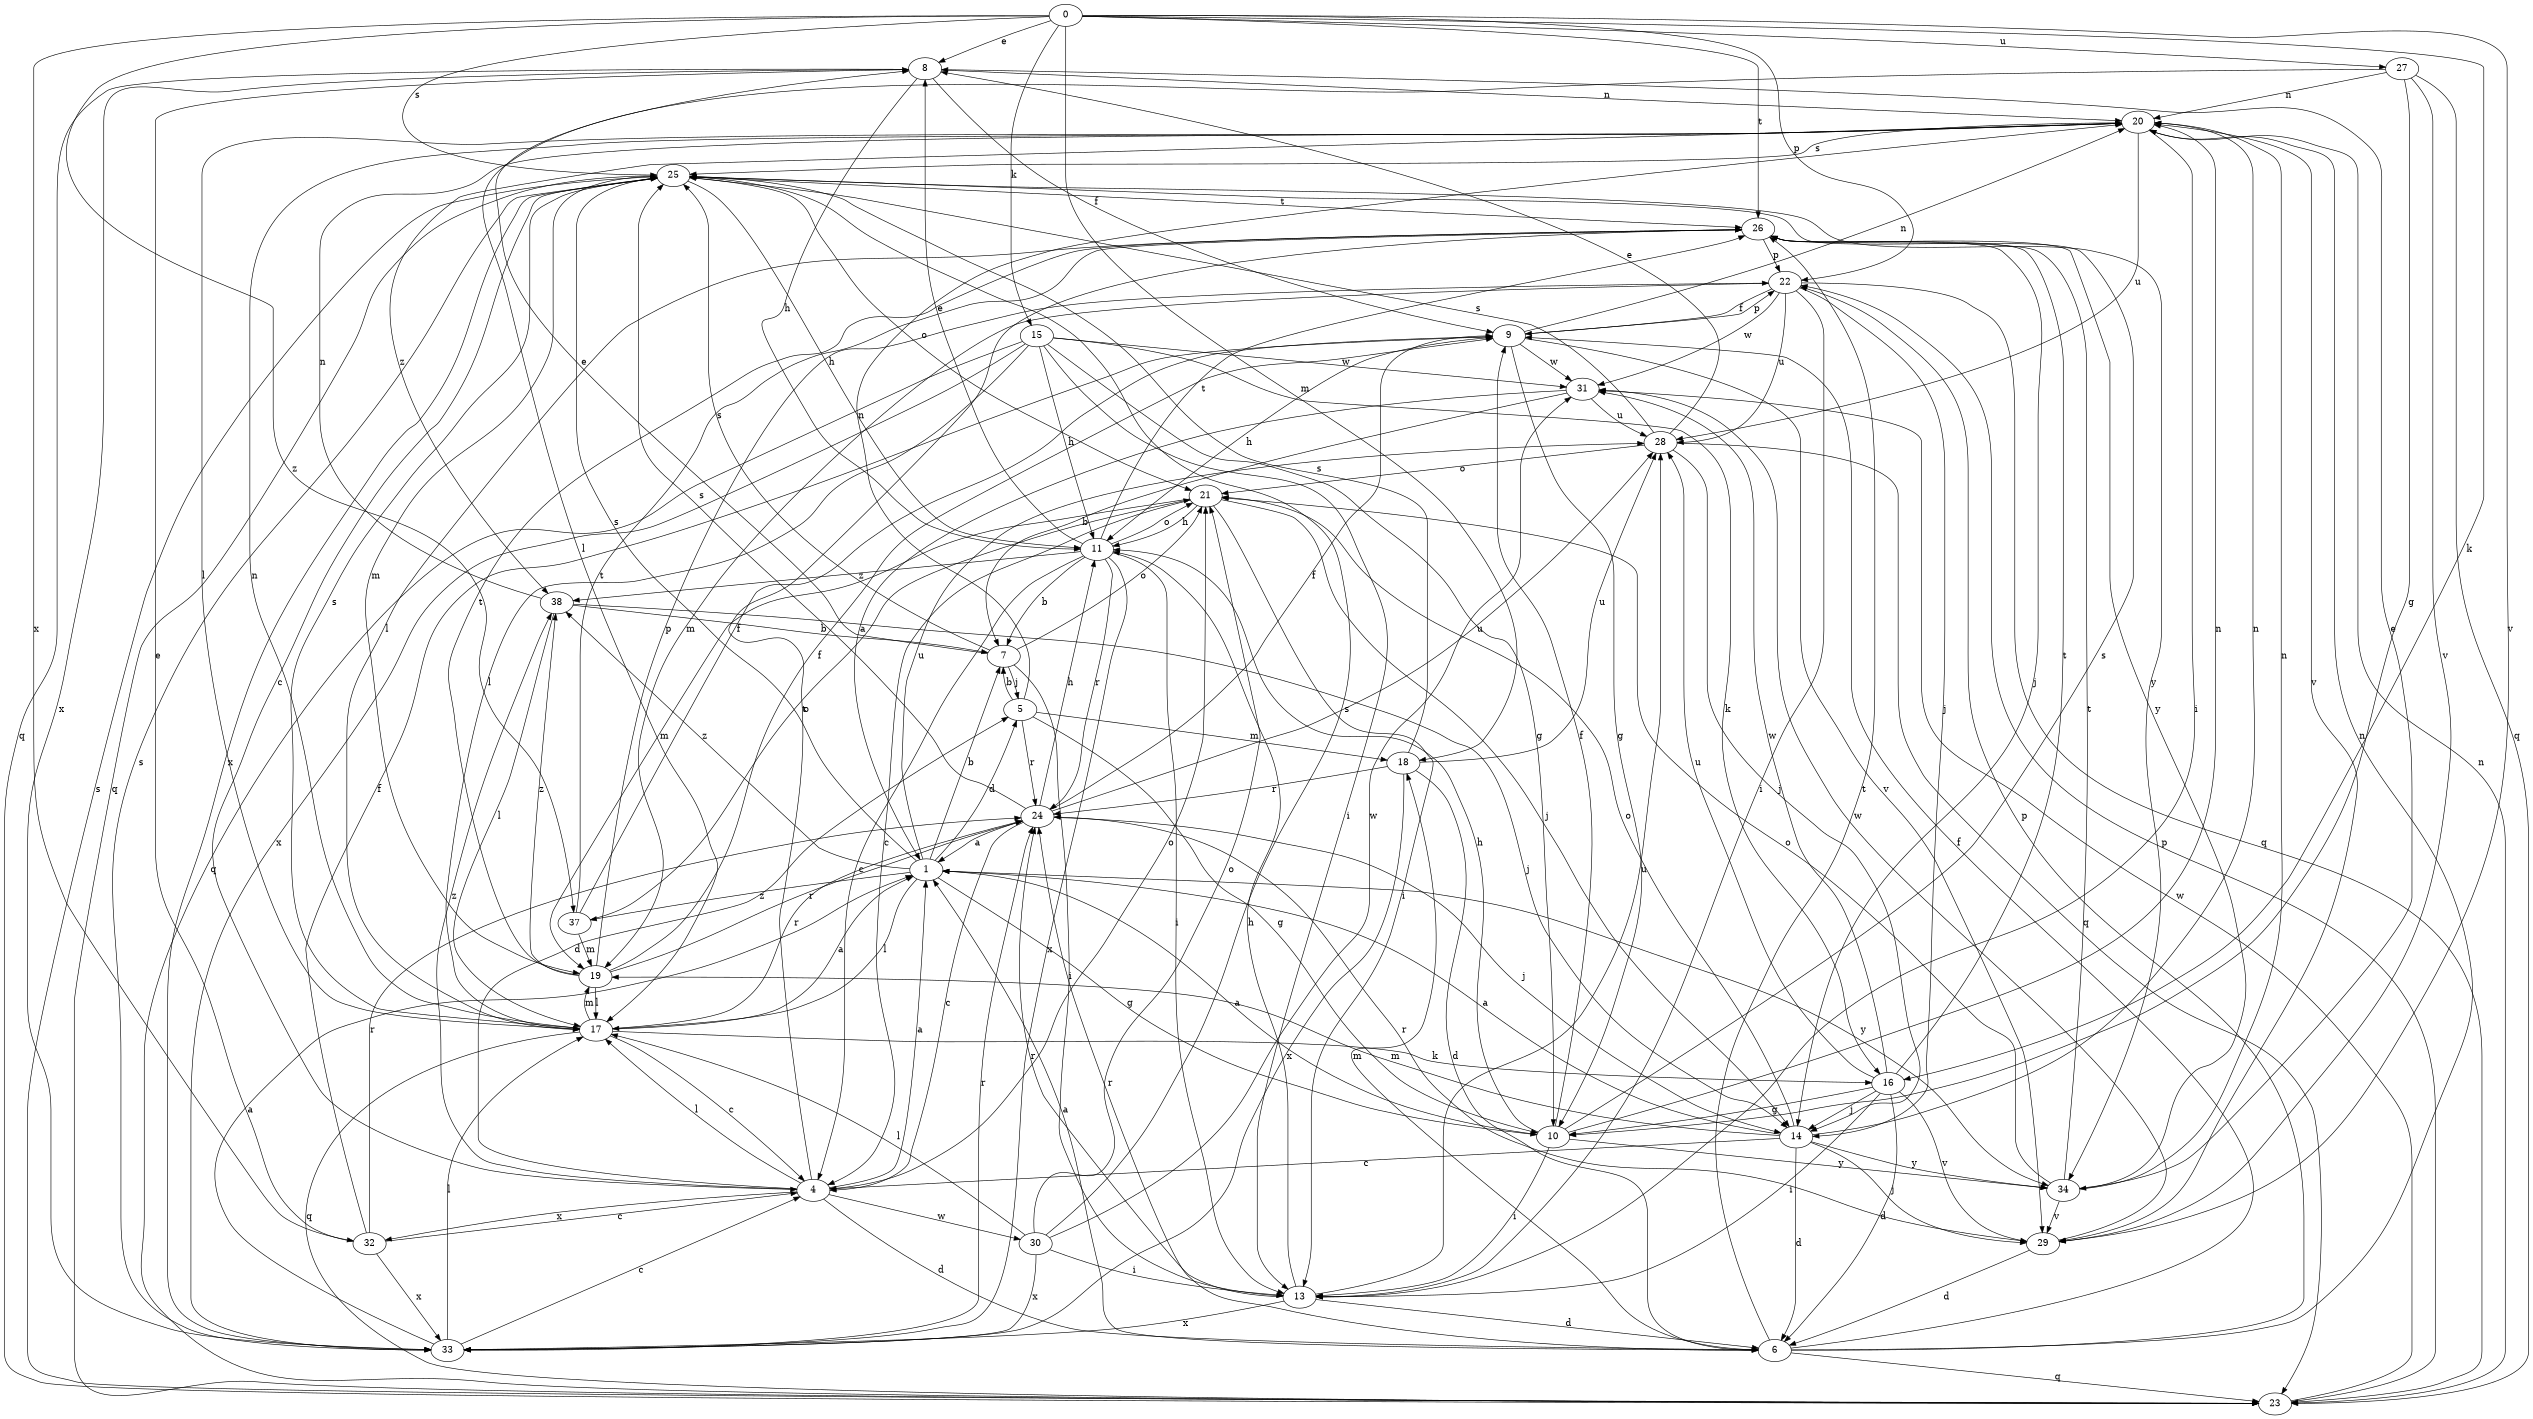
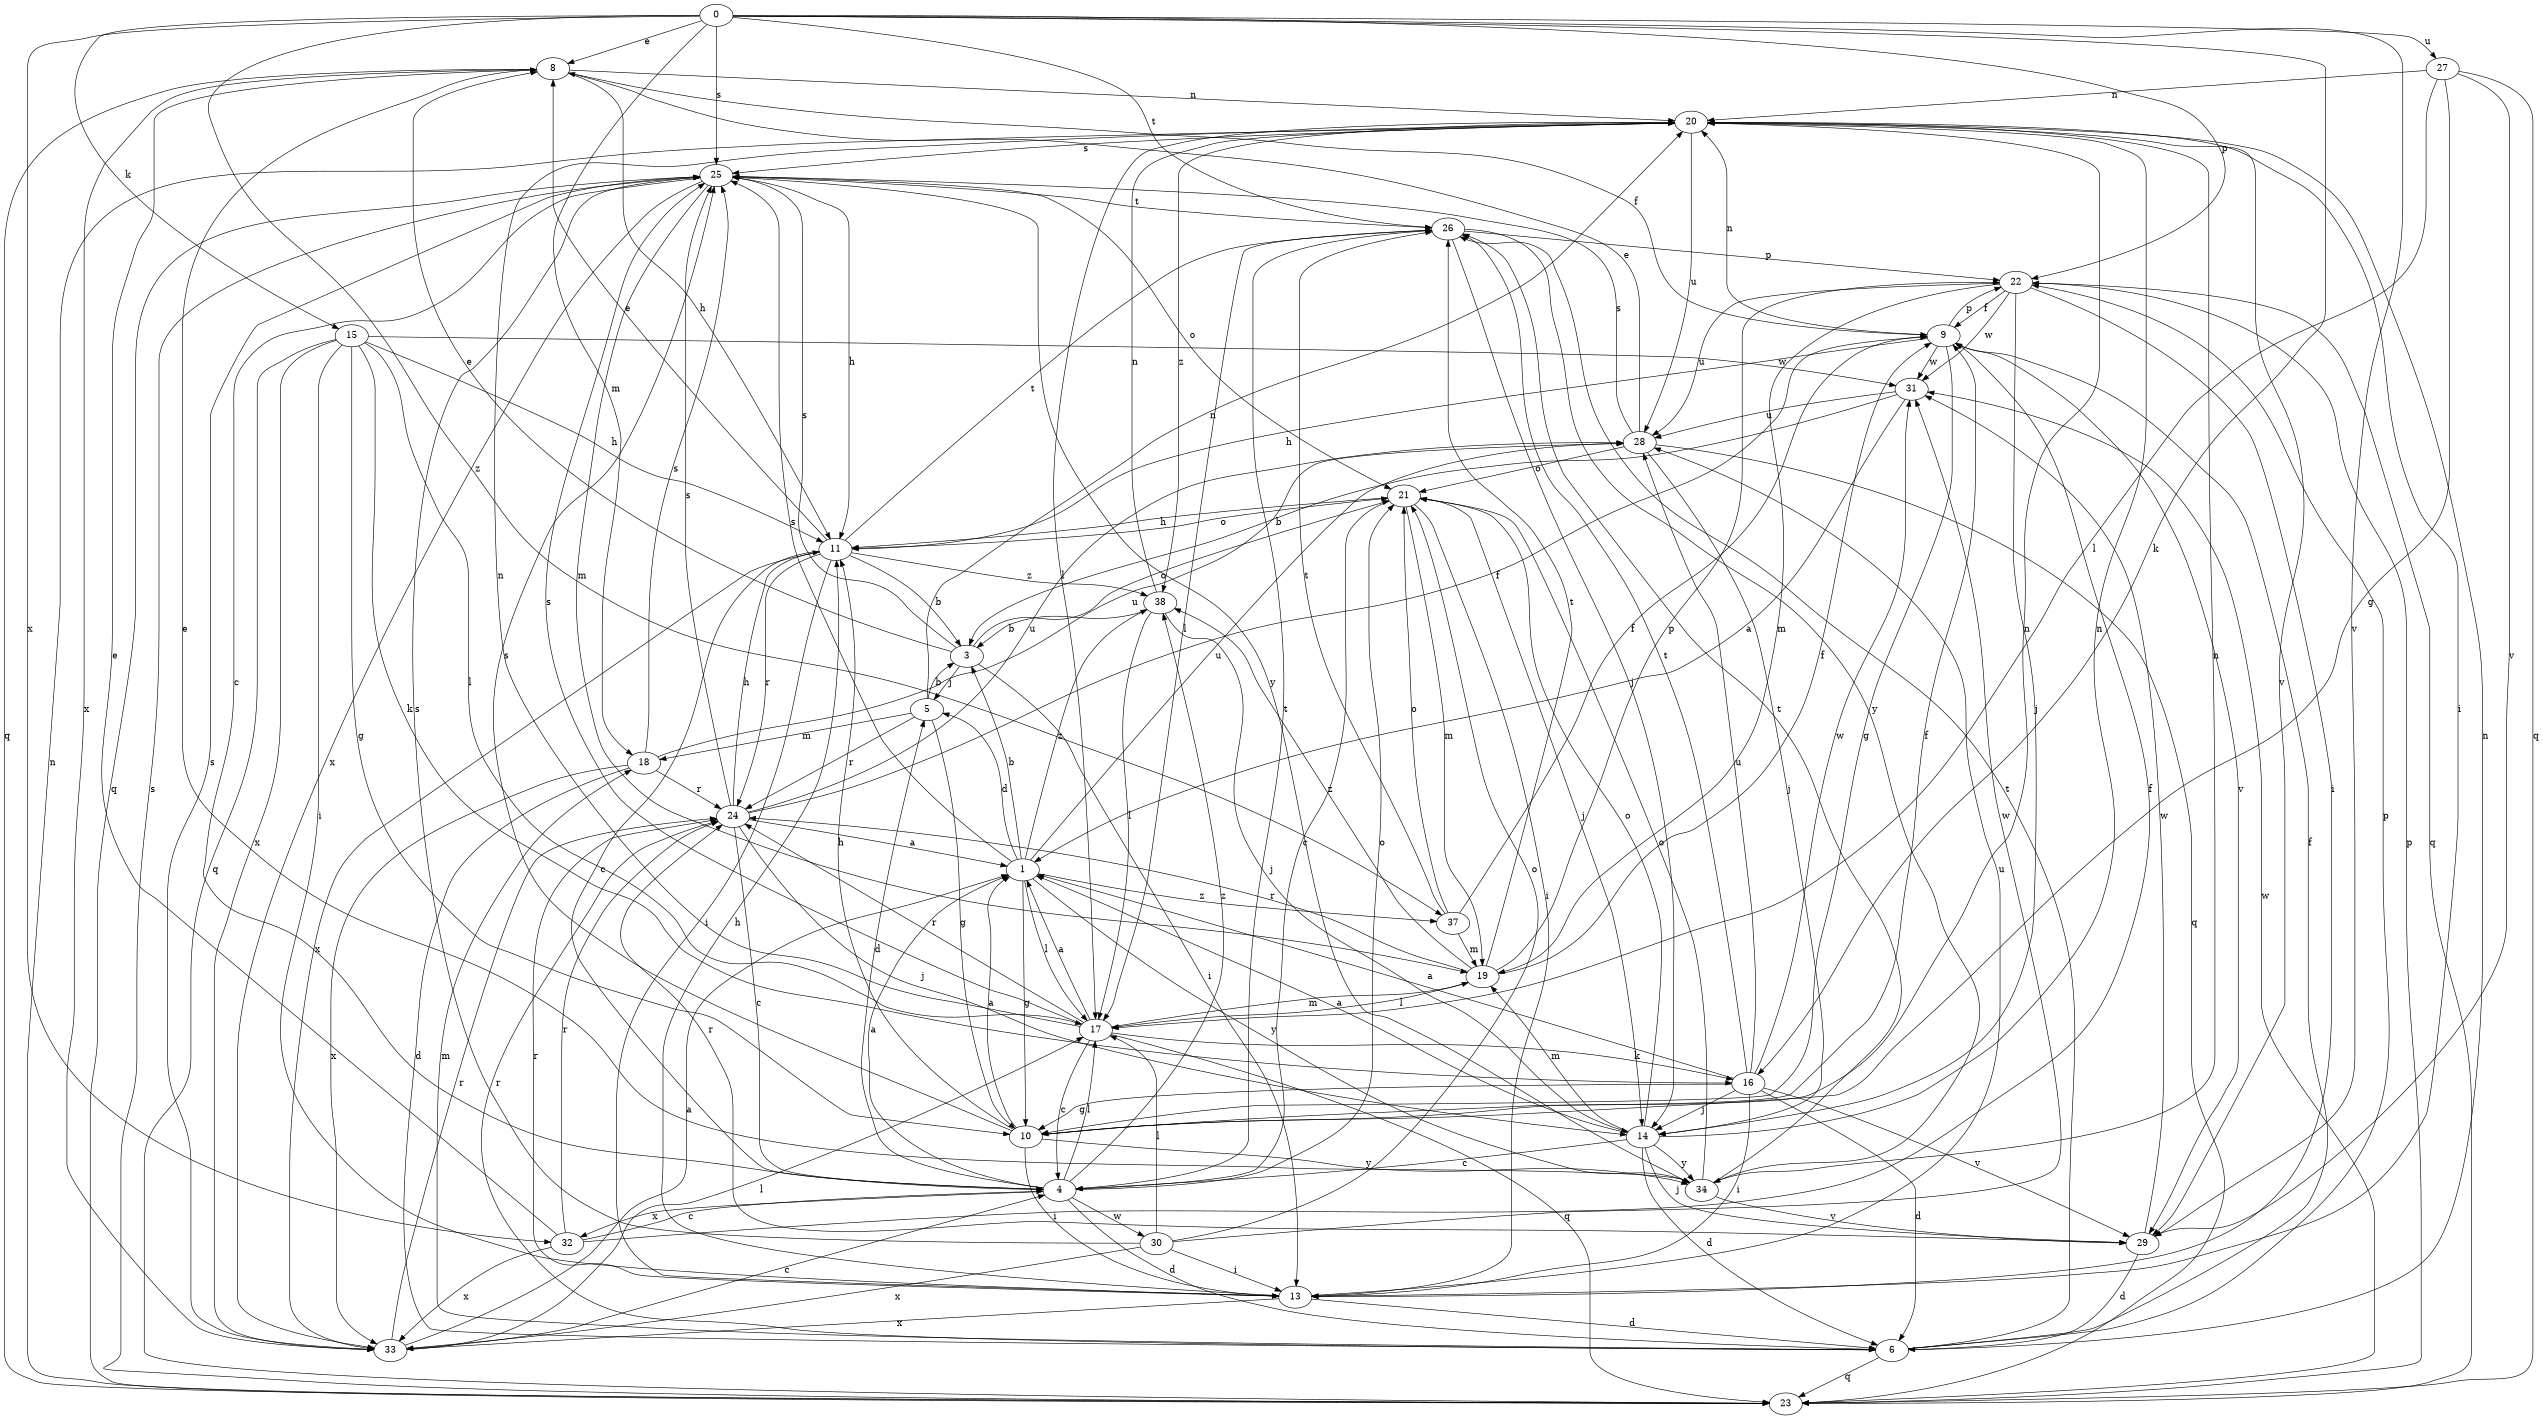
(1004, 656) -> (967, 656)
(1112, 1325) -> (1389, 976)
